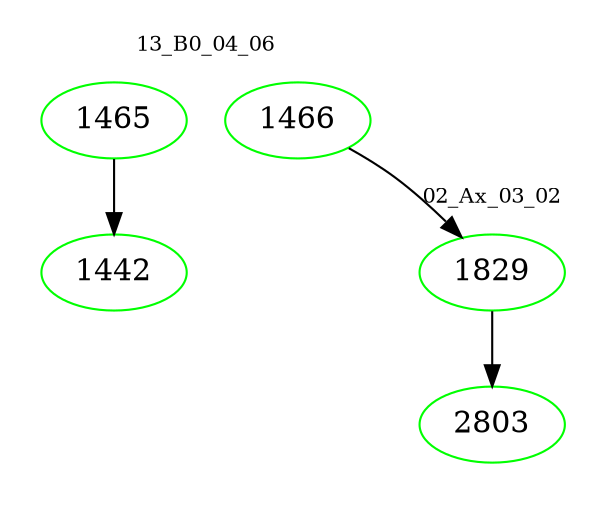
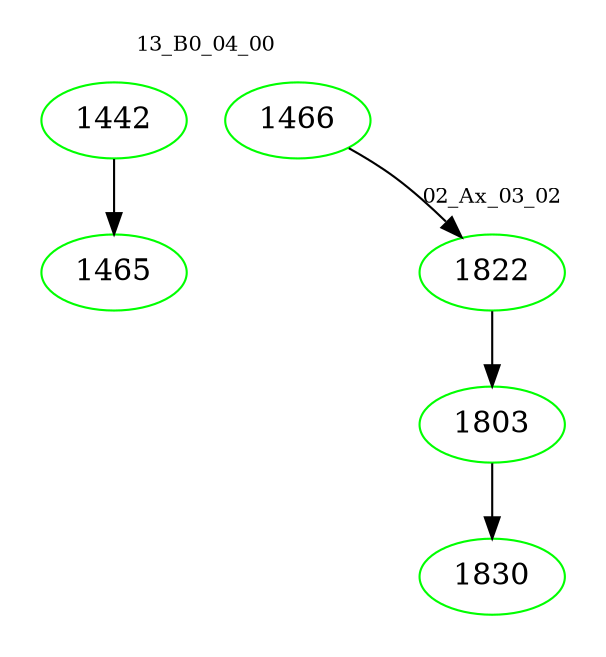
(206, 45) -> (206, 45)
(114, 186) -> (114, 186)
(492, 273) -> (492, 273)
(492, 425) -> (492, 425)
none -> (492, 577)
